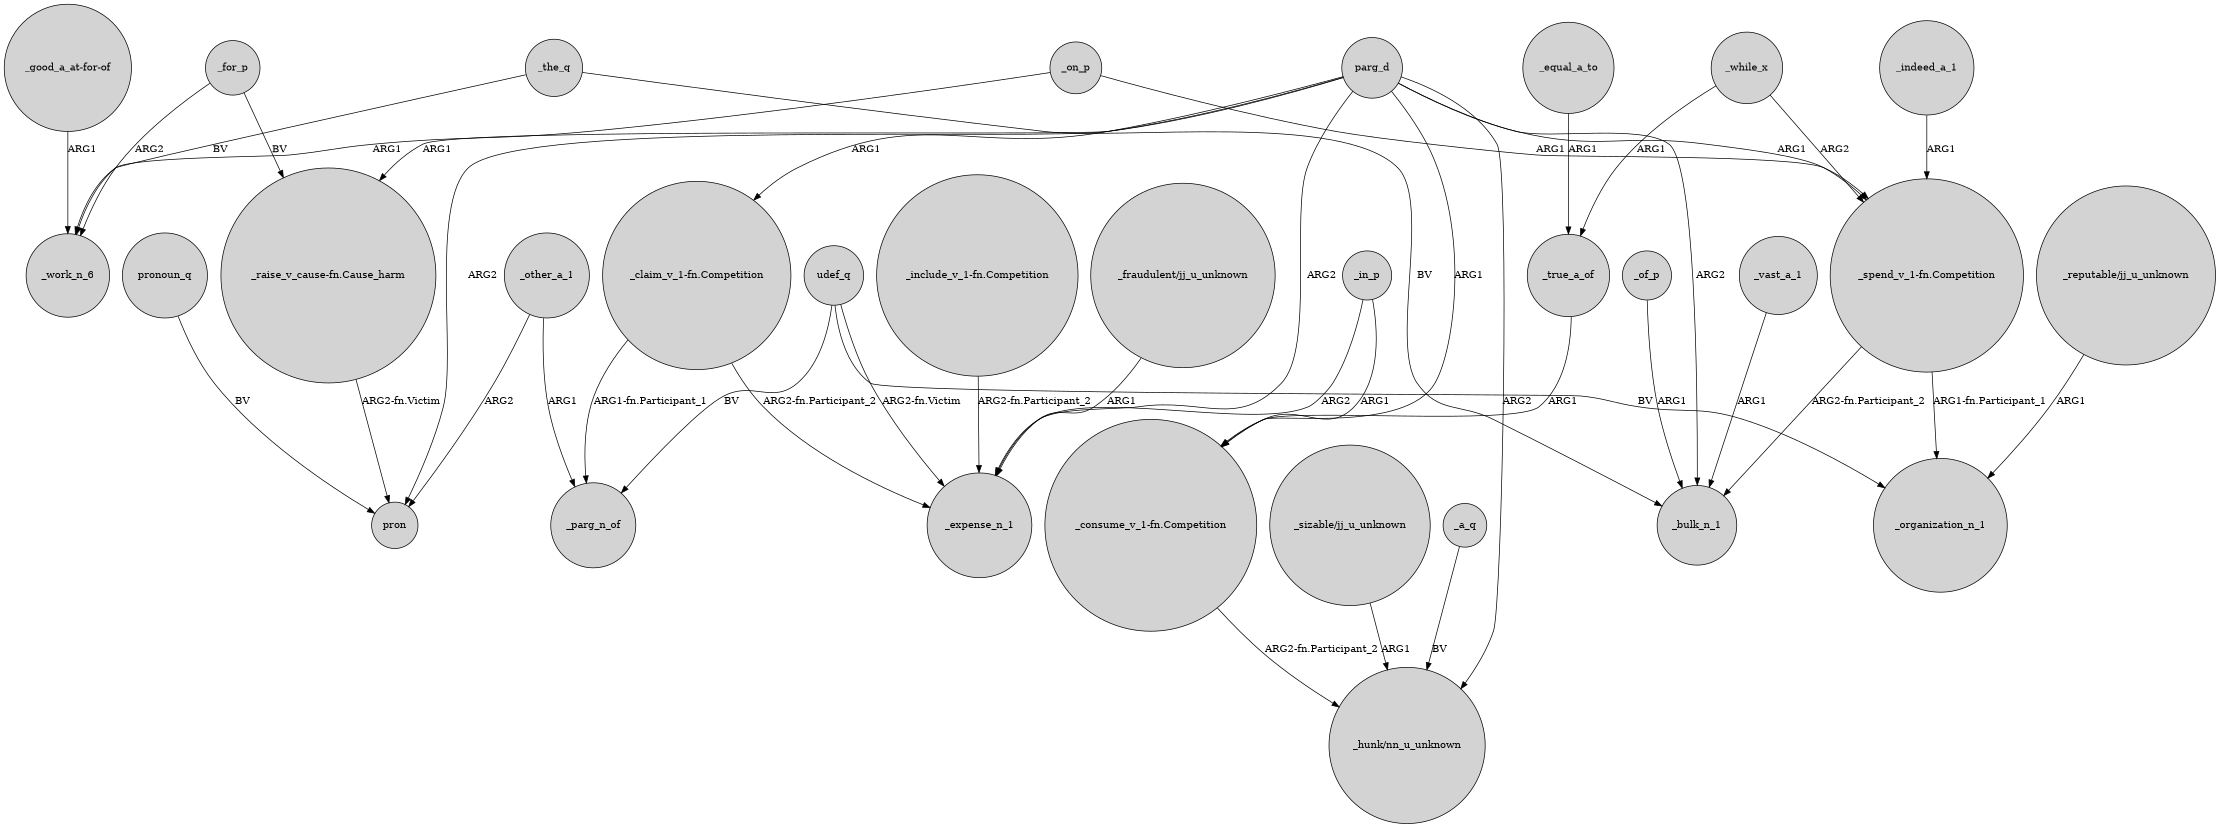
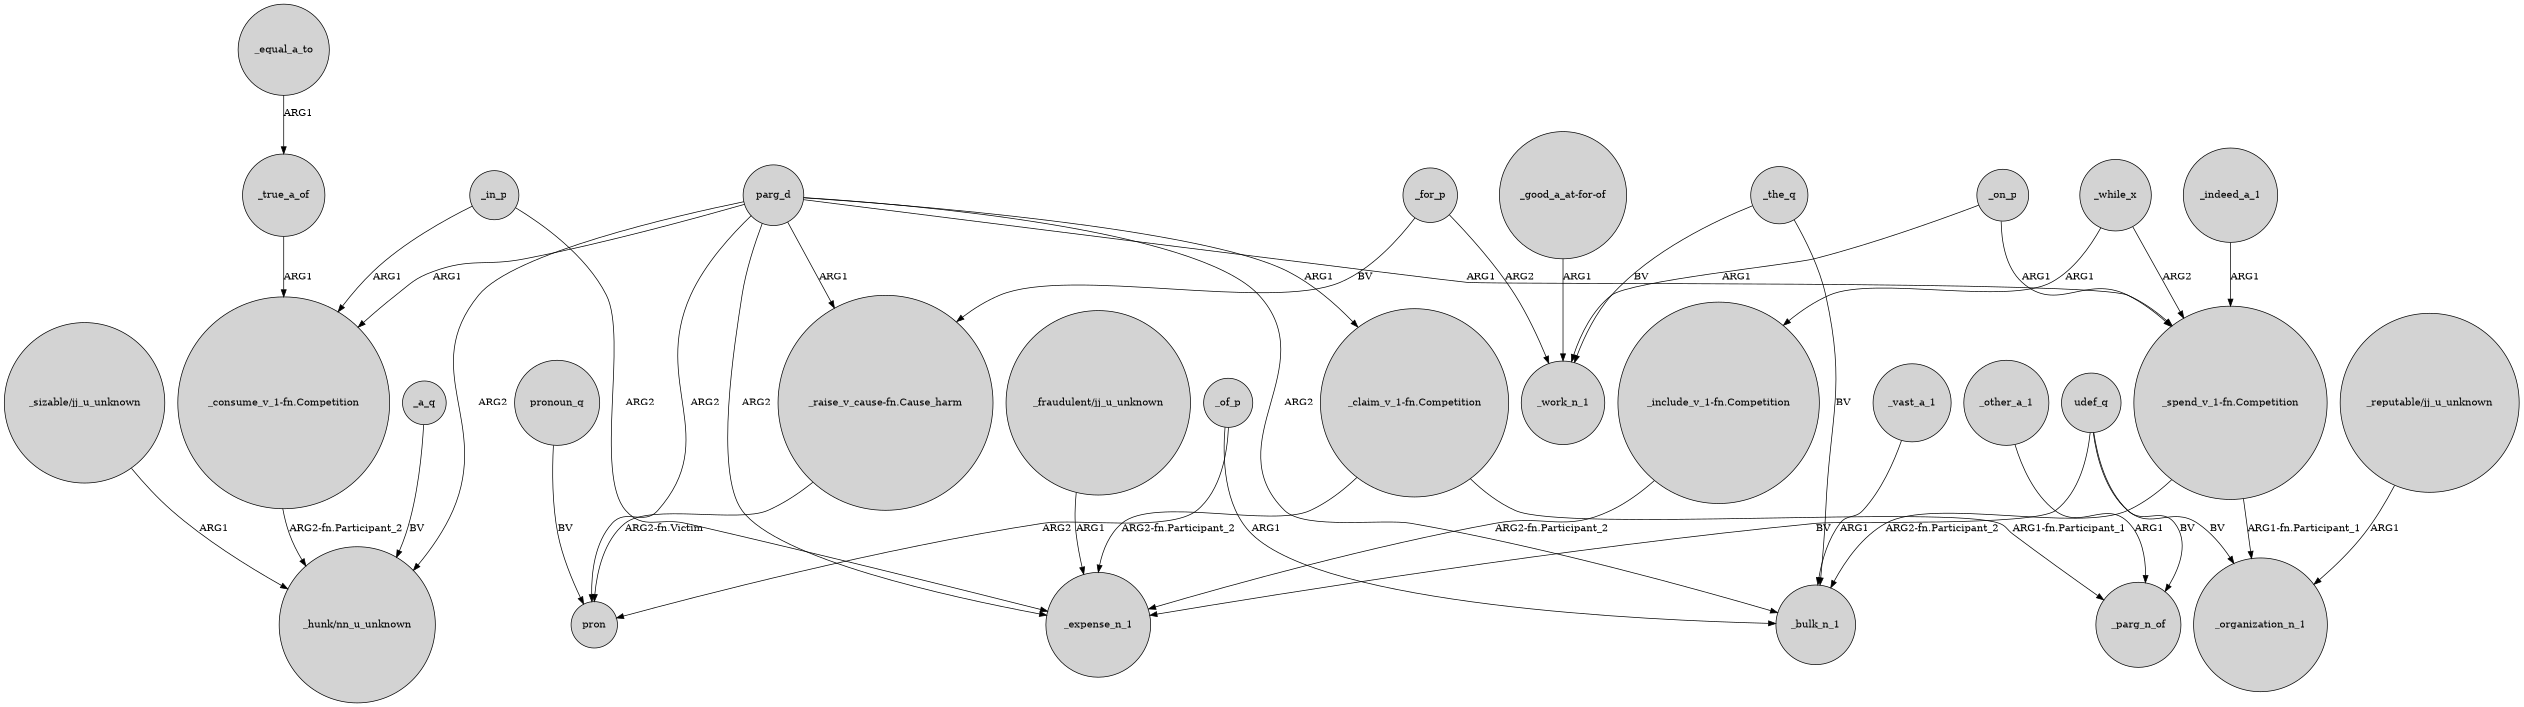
(1636, 146) -> (1954, 291)
(68, 275) -> (1563, 403)
(922, 401) -> (1823, 529)
(477, 411) -> (953, 539)
